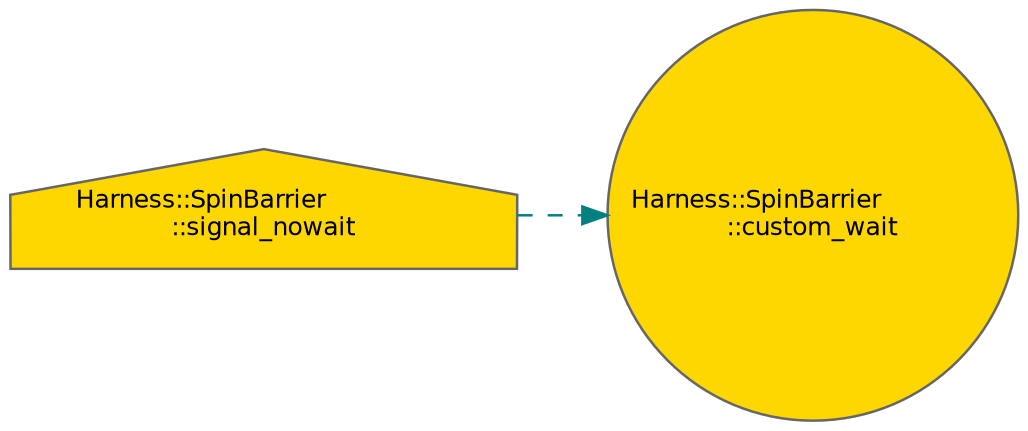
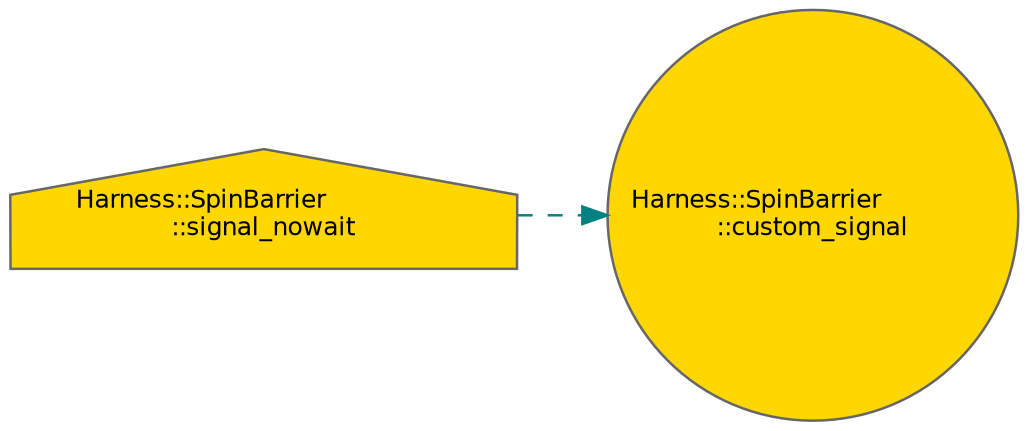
(813, 215) -> (813, 215)
